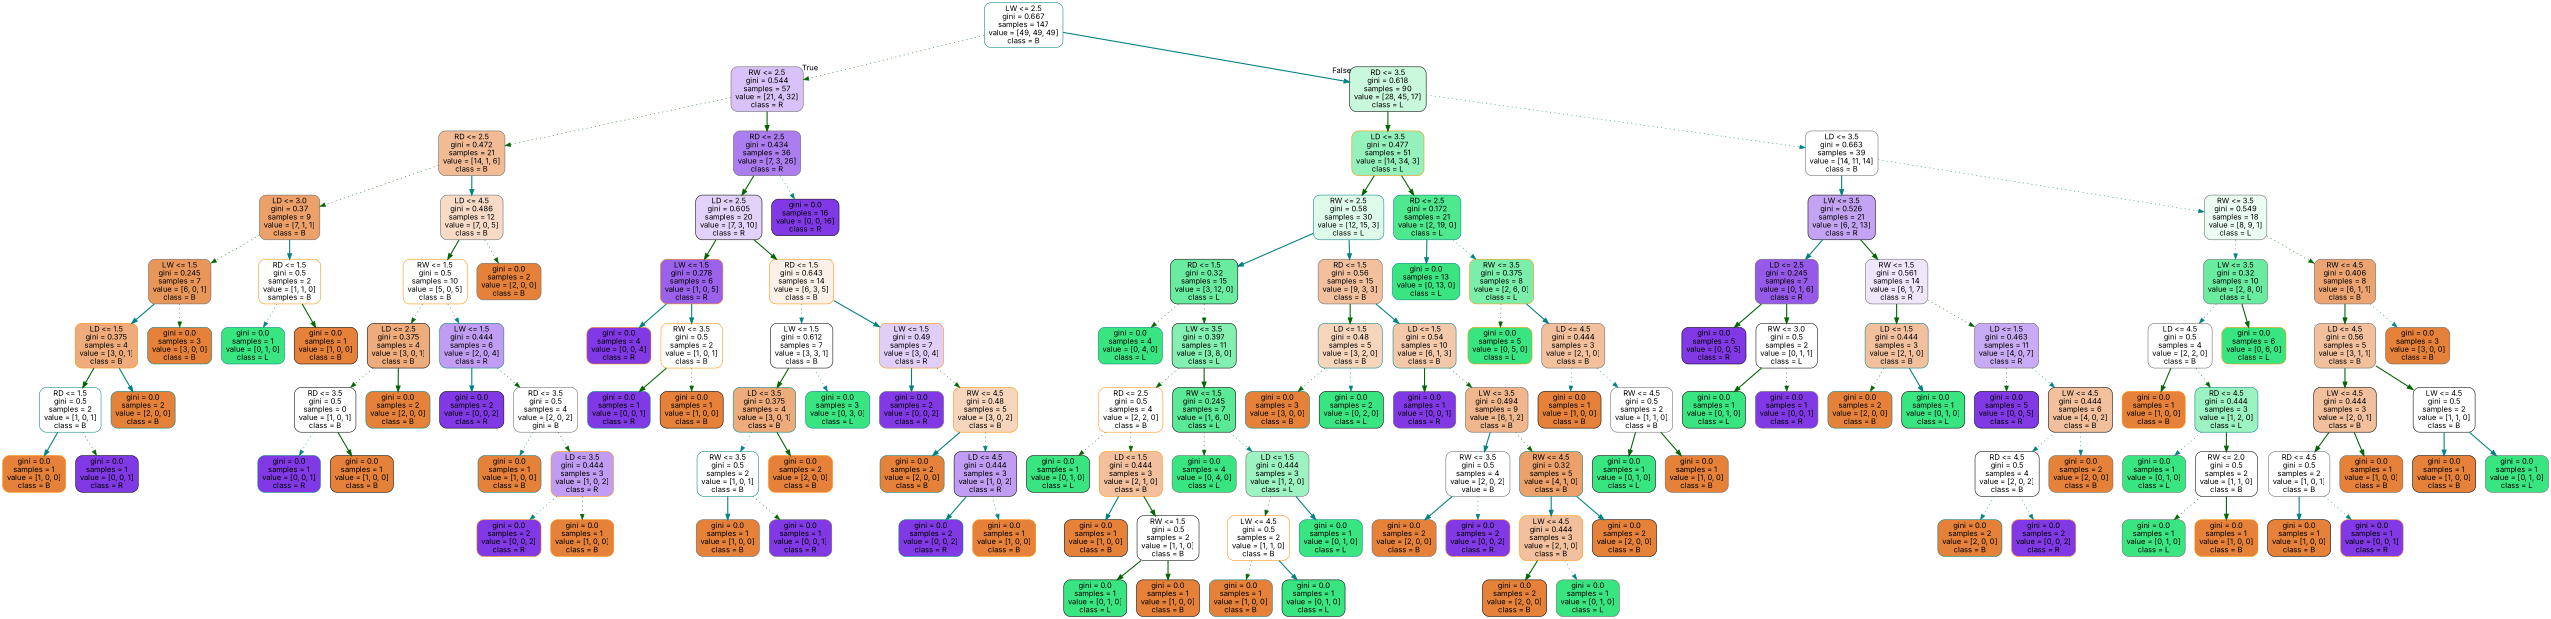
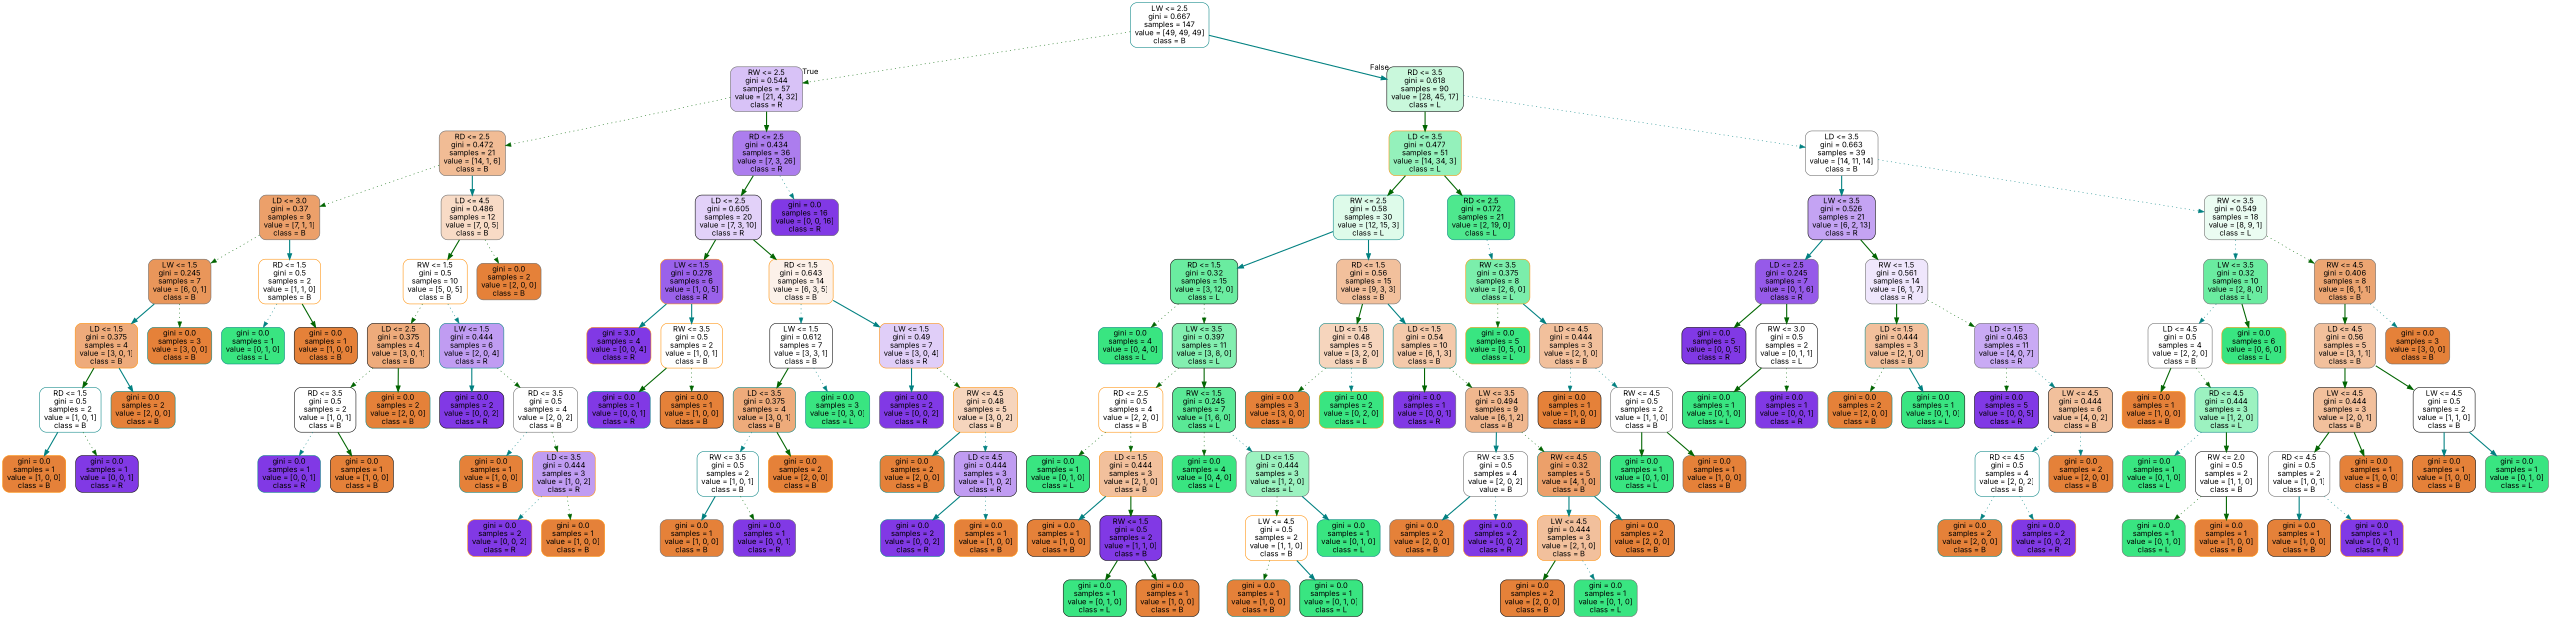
(805, 217) -> (805, 217)
(1426, 282) -> none
(619, 346) -> (619, 346)
(325, 410) -> (325, 410)
(546, 410) -> (546, 410)
(1351, 410) -> (1351, 410)
(2007, 474) -> (2007, 474)
(1168, 538) -> (1131, 538)
